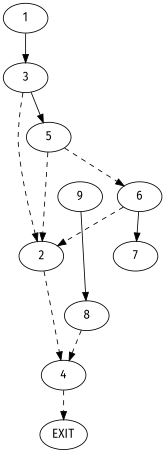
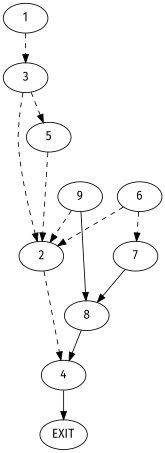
(26, 44) -> (26, 44)
(36, 104) -> (36, 104)
(91, 165) -> none
(138, 222) -> (138, 222)
none -> (63, 223)
none -> (114, 283)
(77, 342) -> (77, 342)
(64, 401) -> (64, 401)
